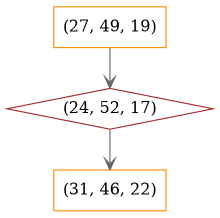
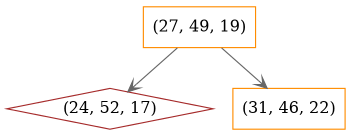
(110, 144) -> (240, 64)
